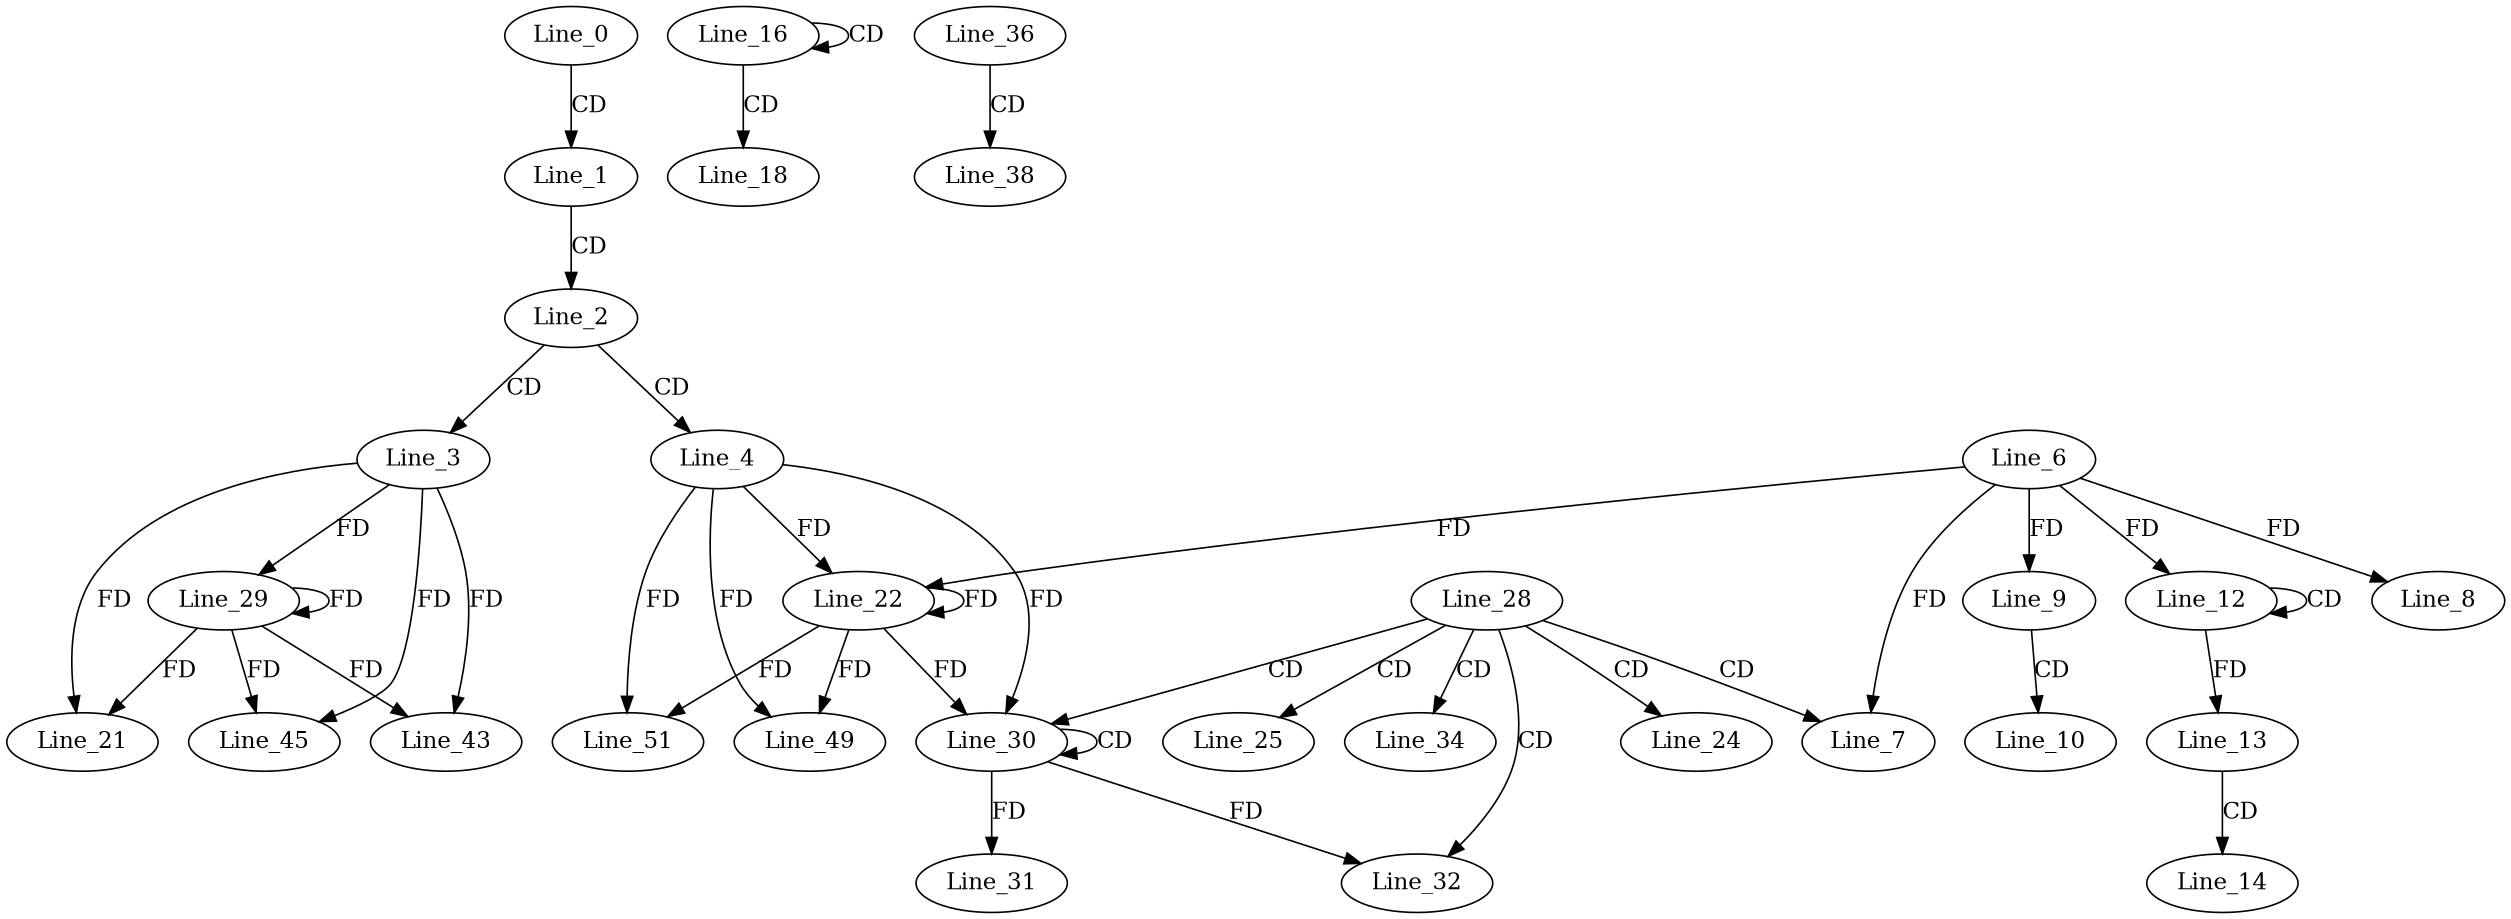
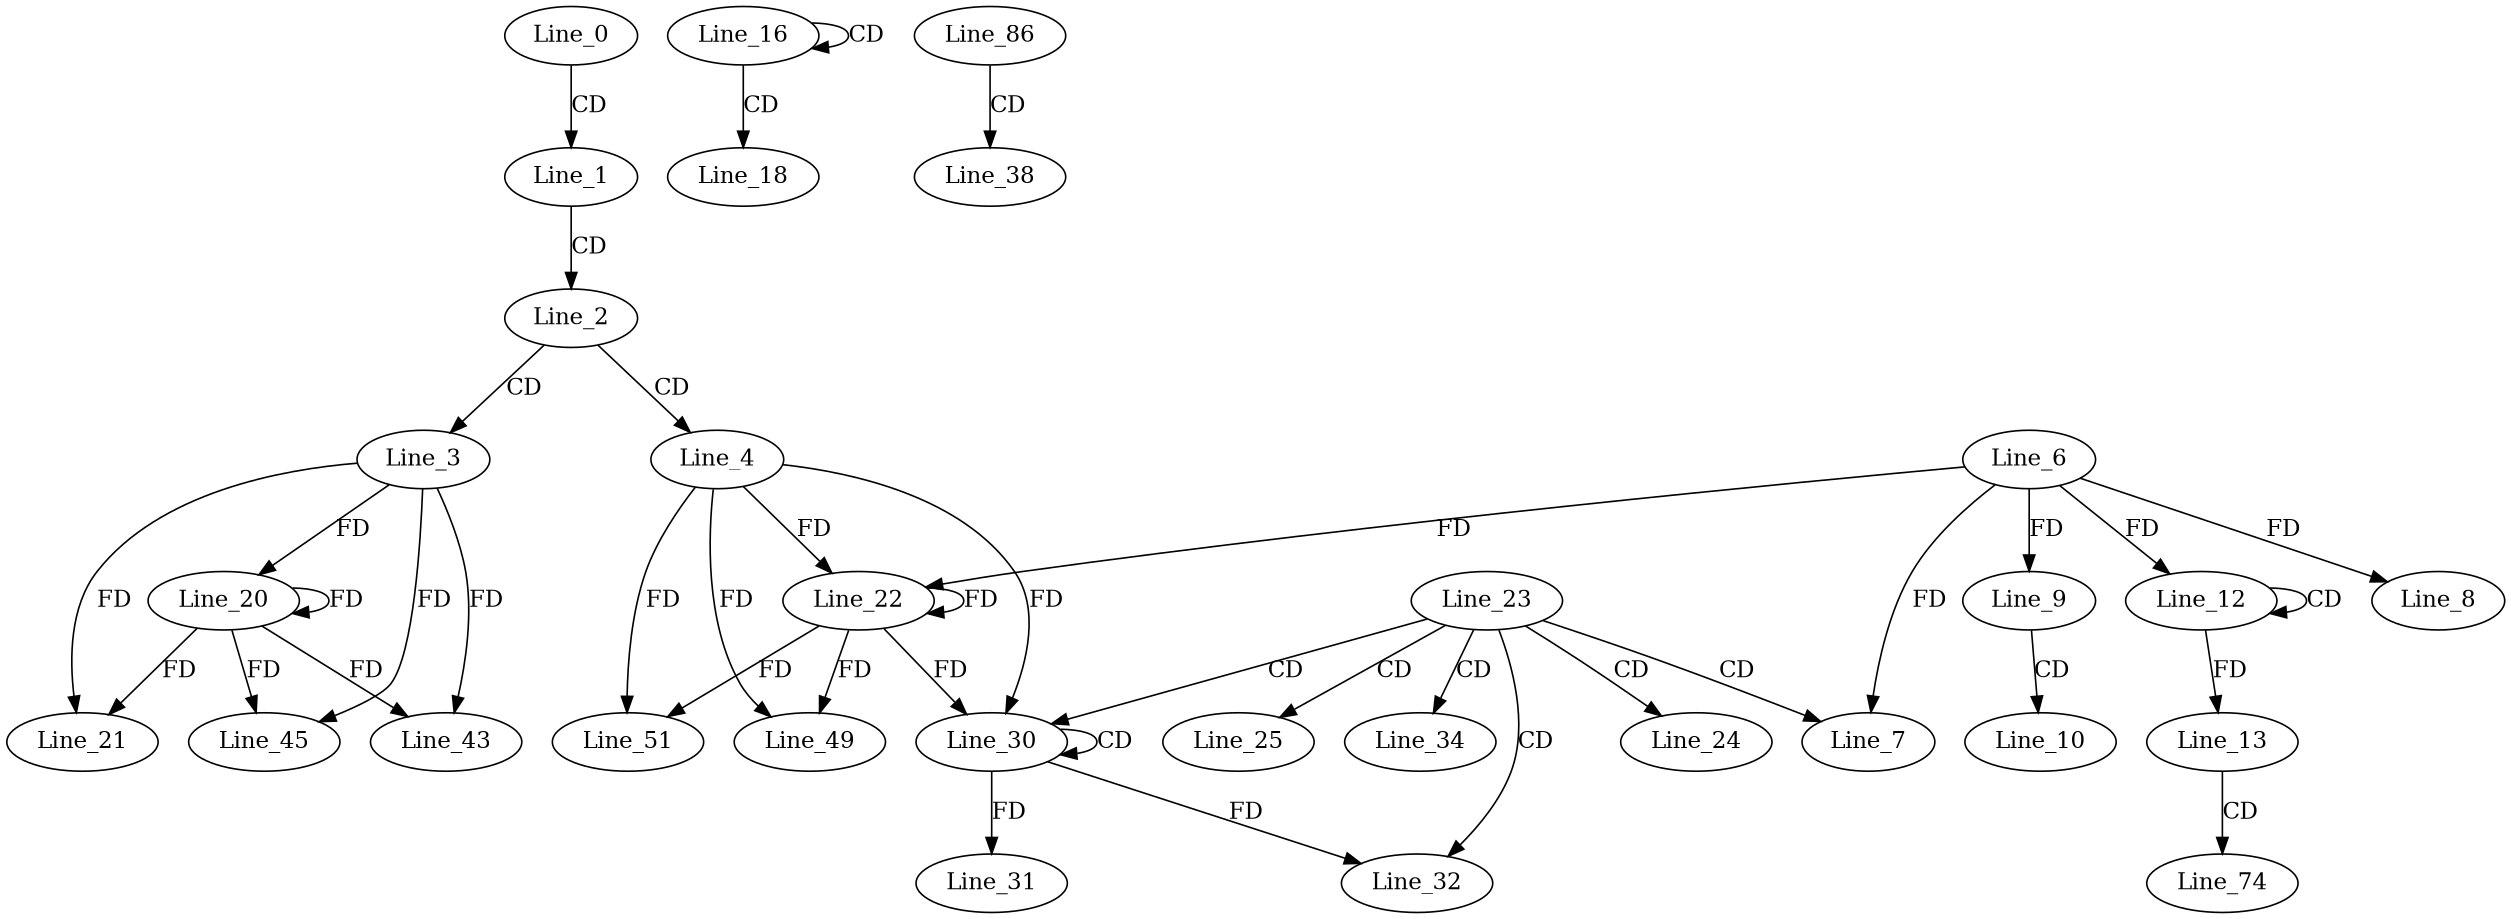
(990, 36) -> (990, 36)
(224, 601) -> (224, 601)
(1487, 601) -> (1487, 601)
(2222, 883) -> (2222, 883)
